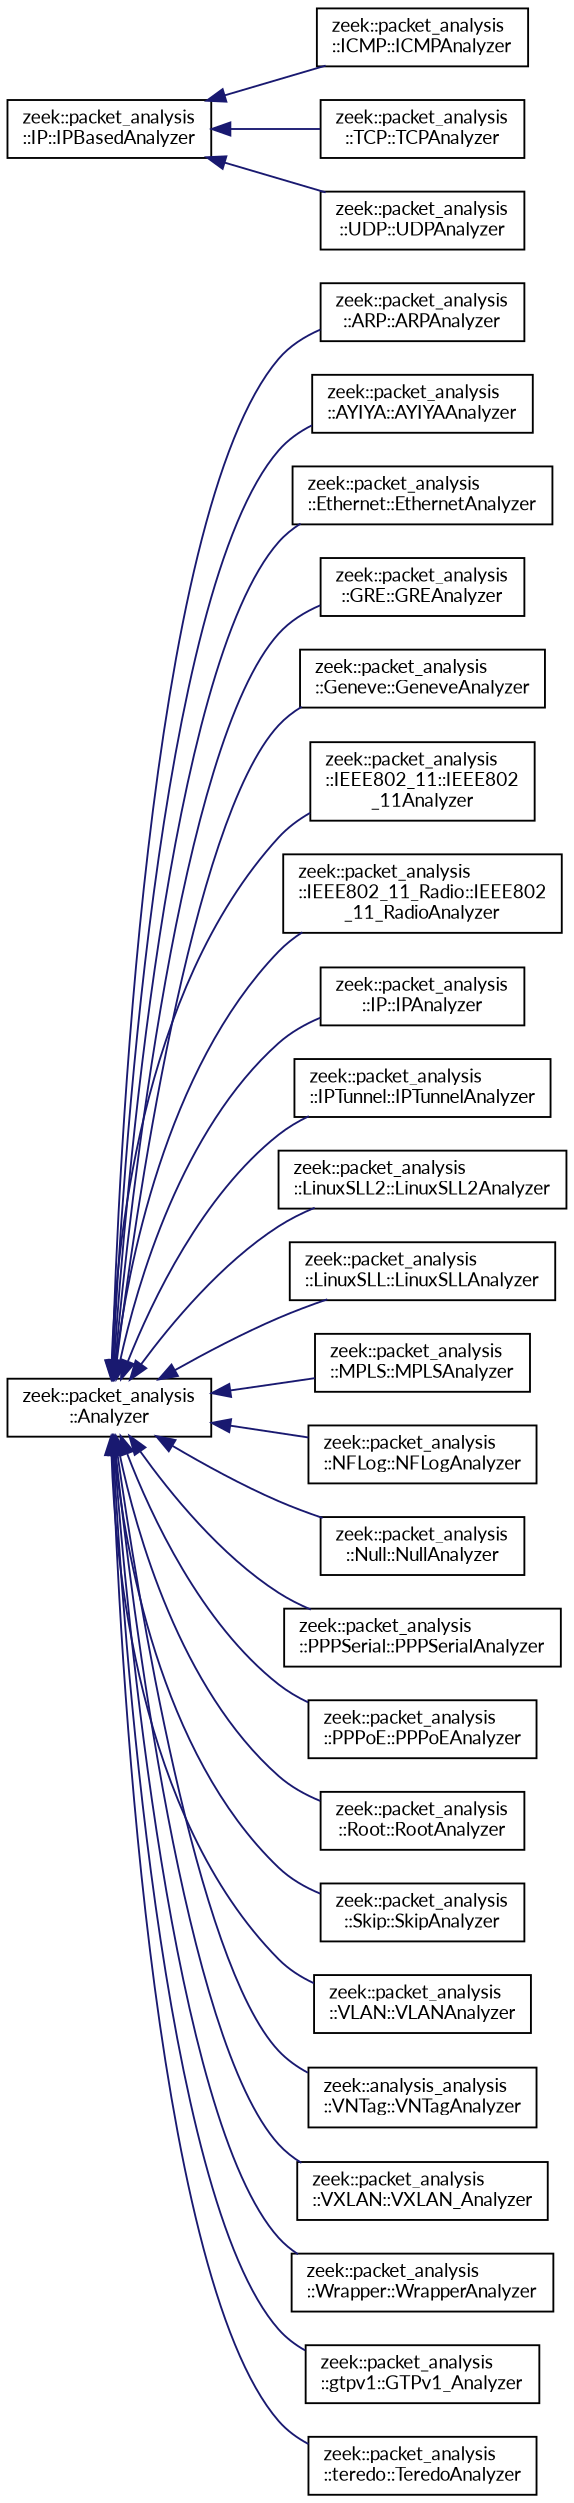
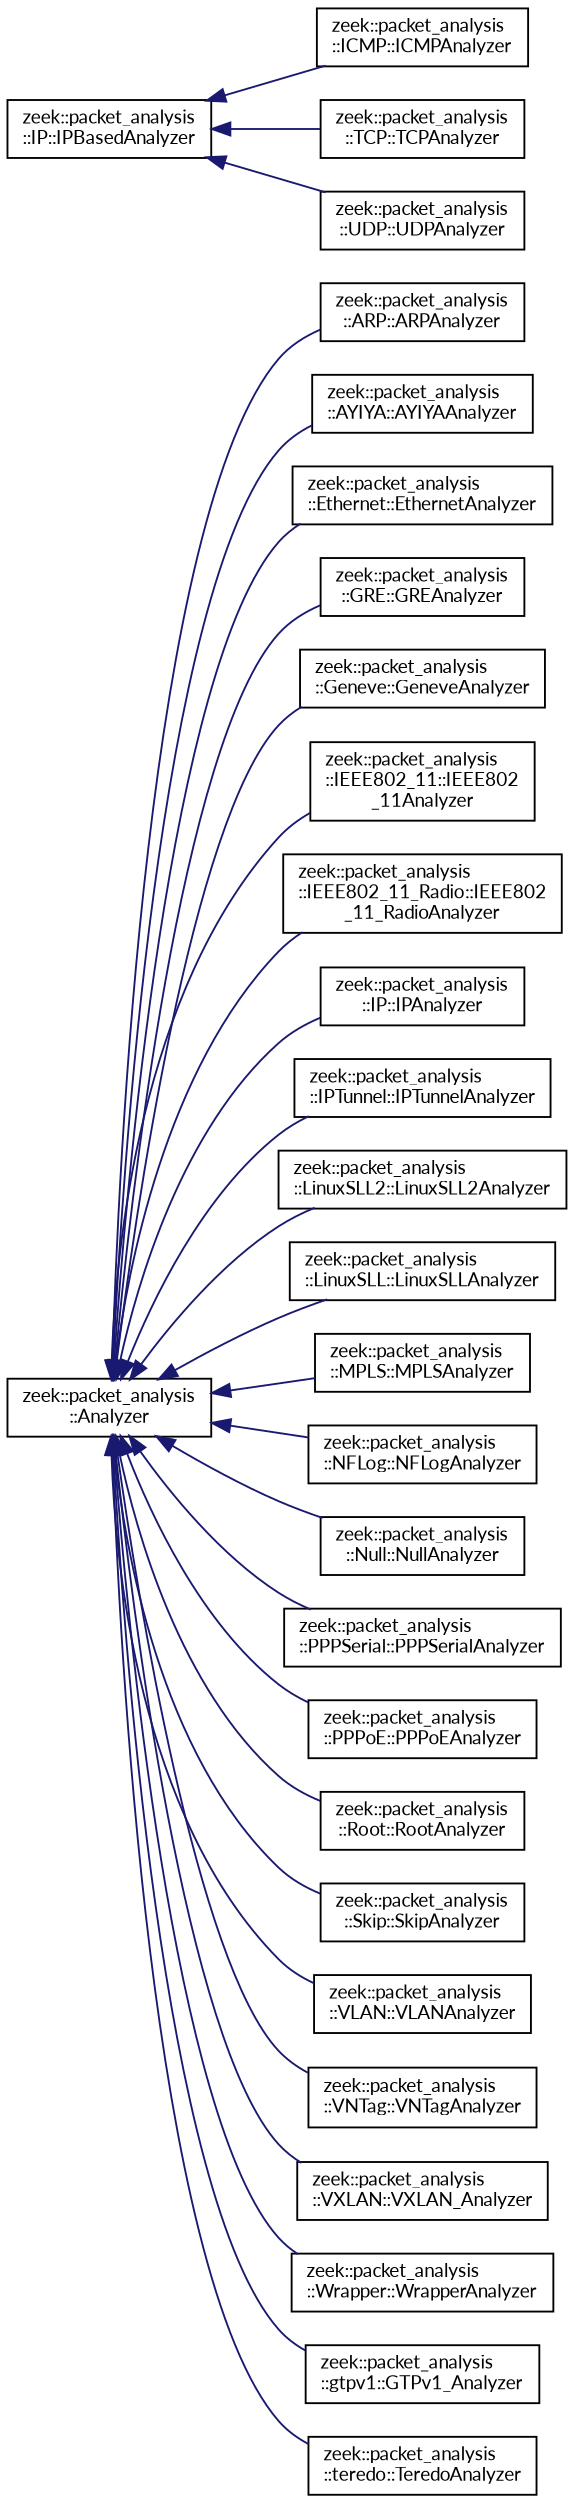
(422, 2098) -> (422, 2098)
